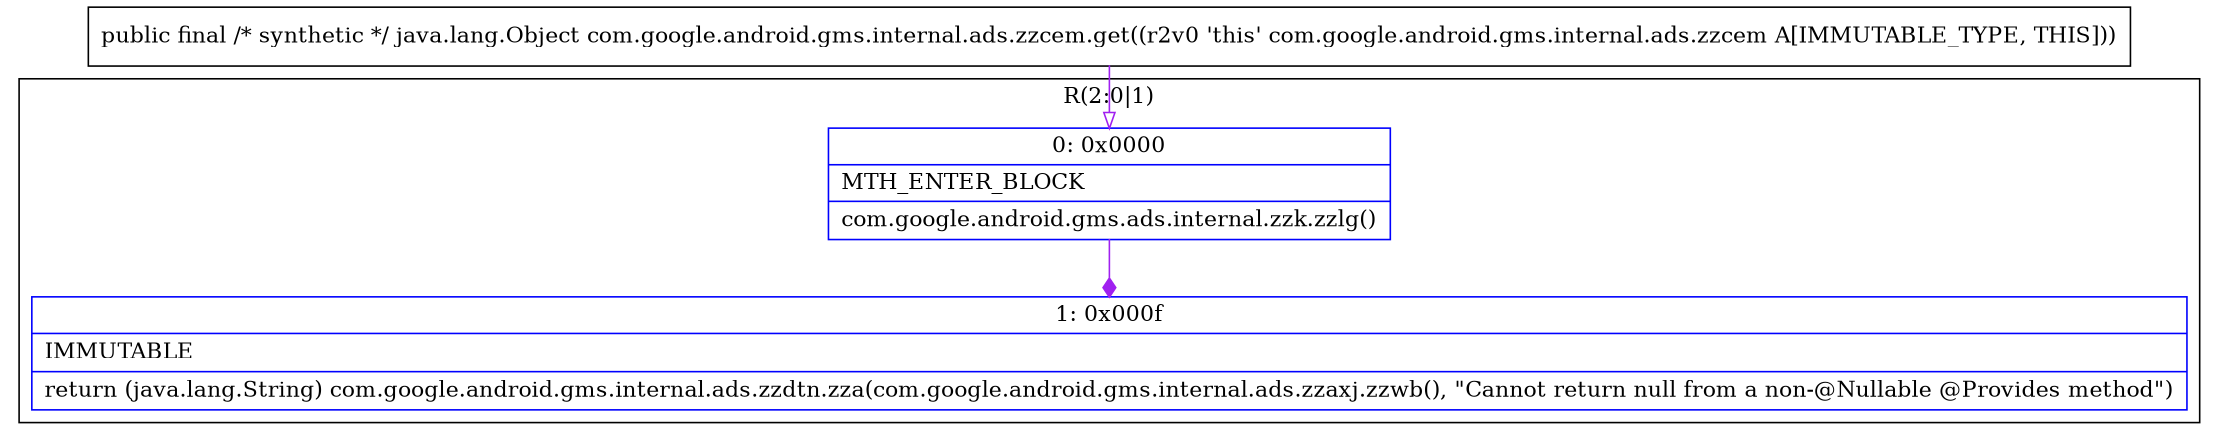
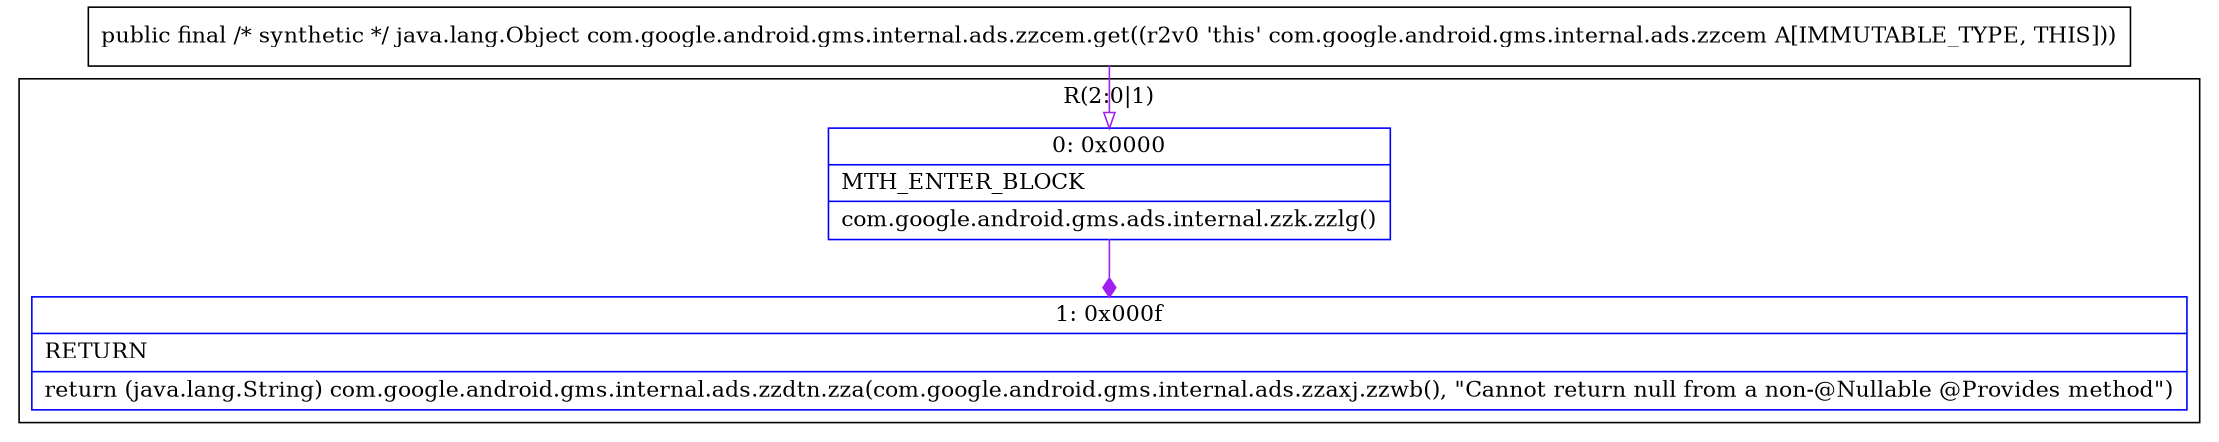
(119, 352) -> (96, 352)
